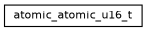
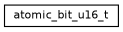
(73, 16) -> (61, 16)
